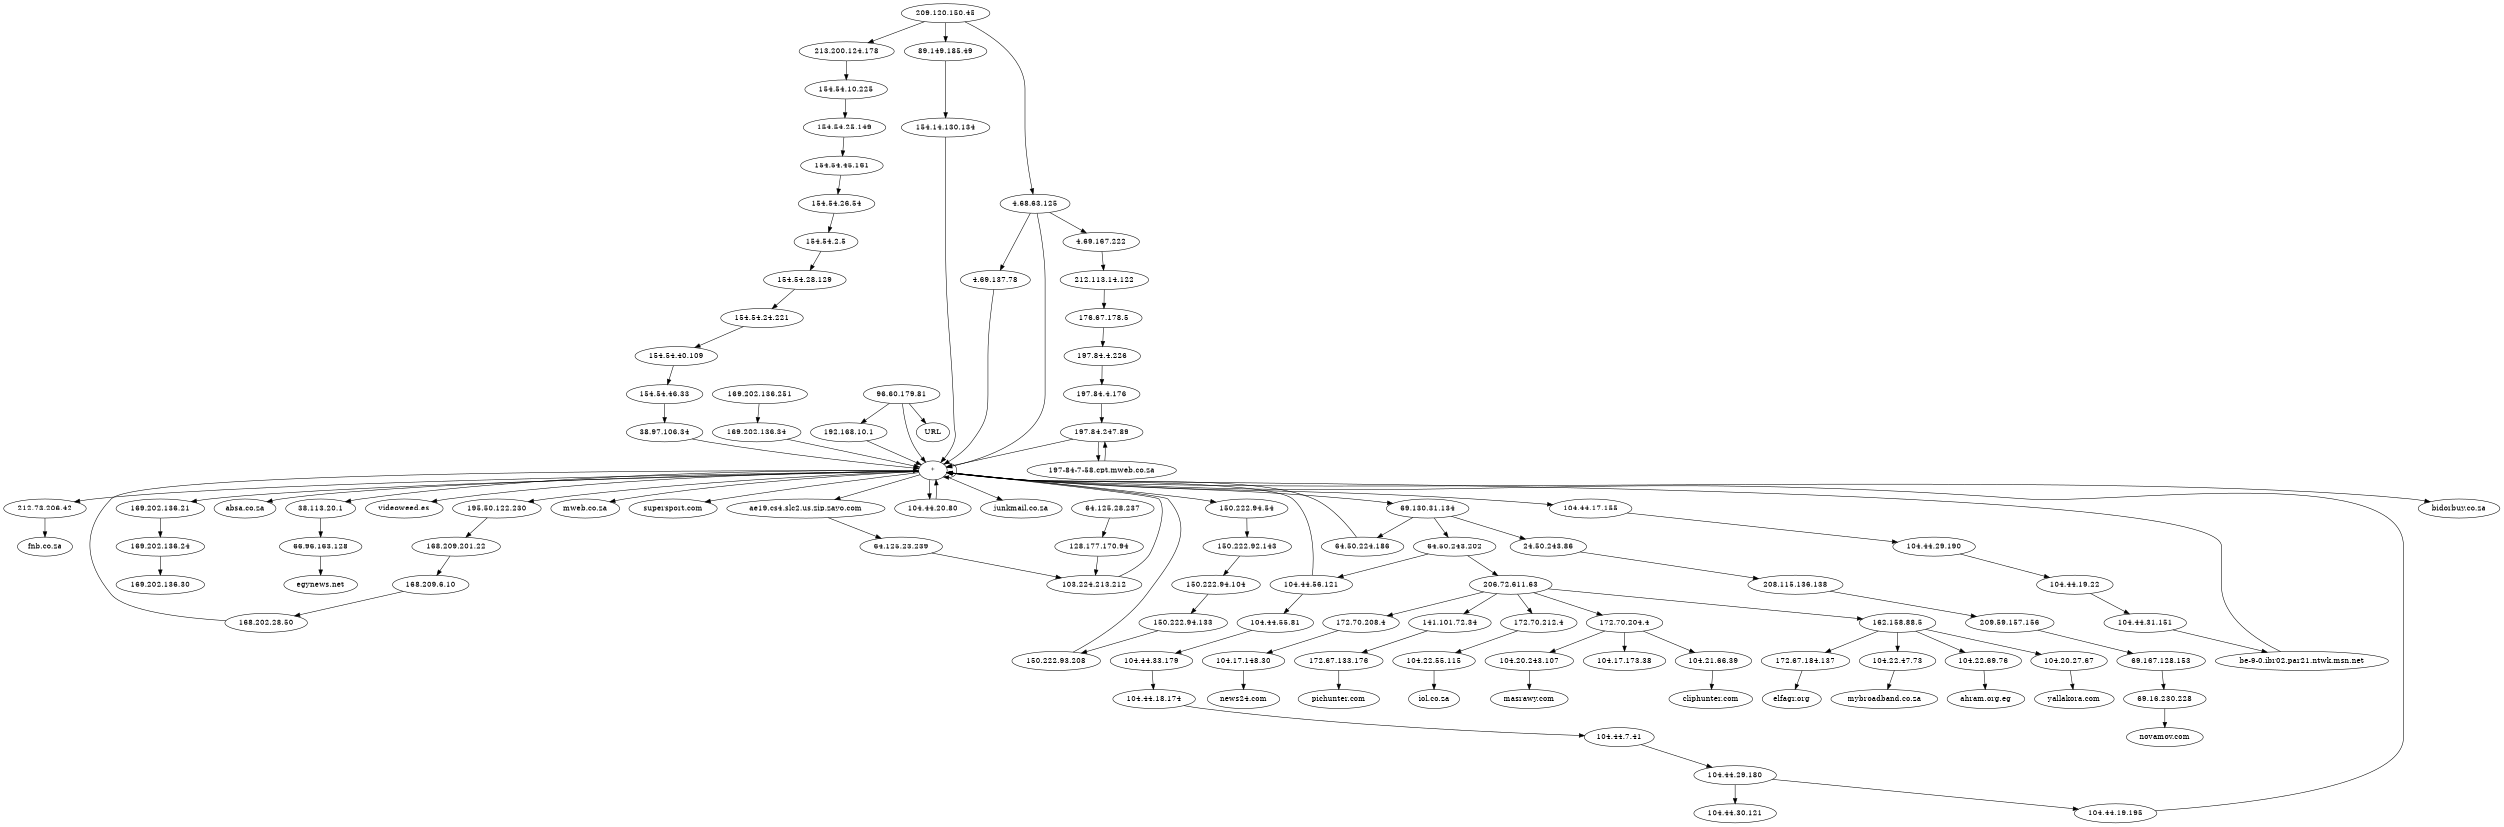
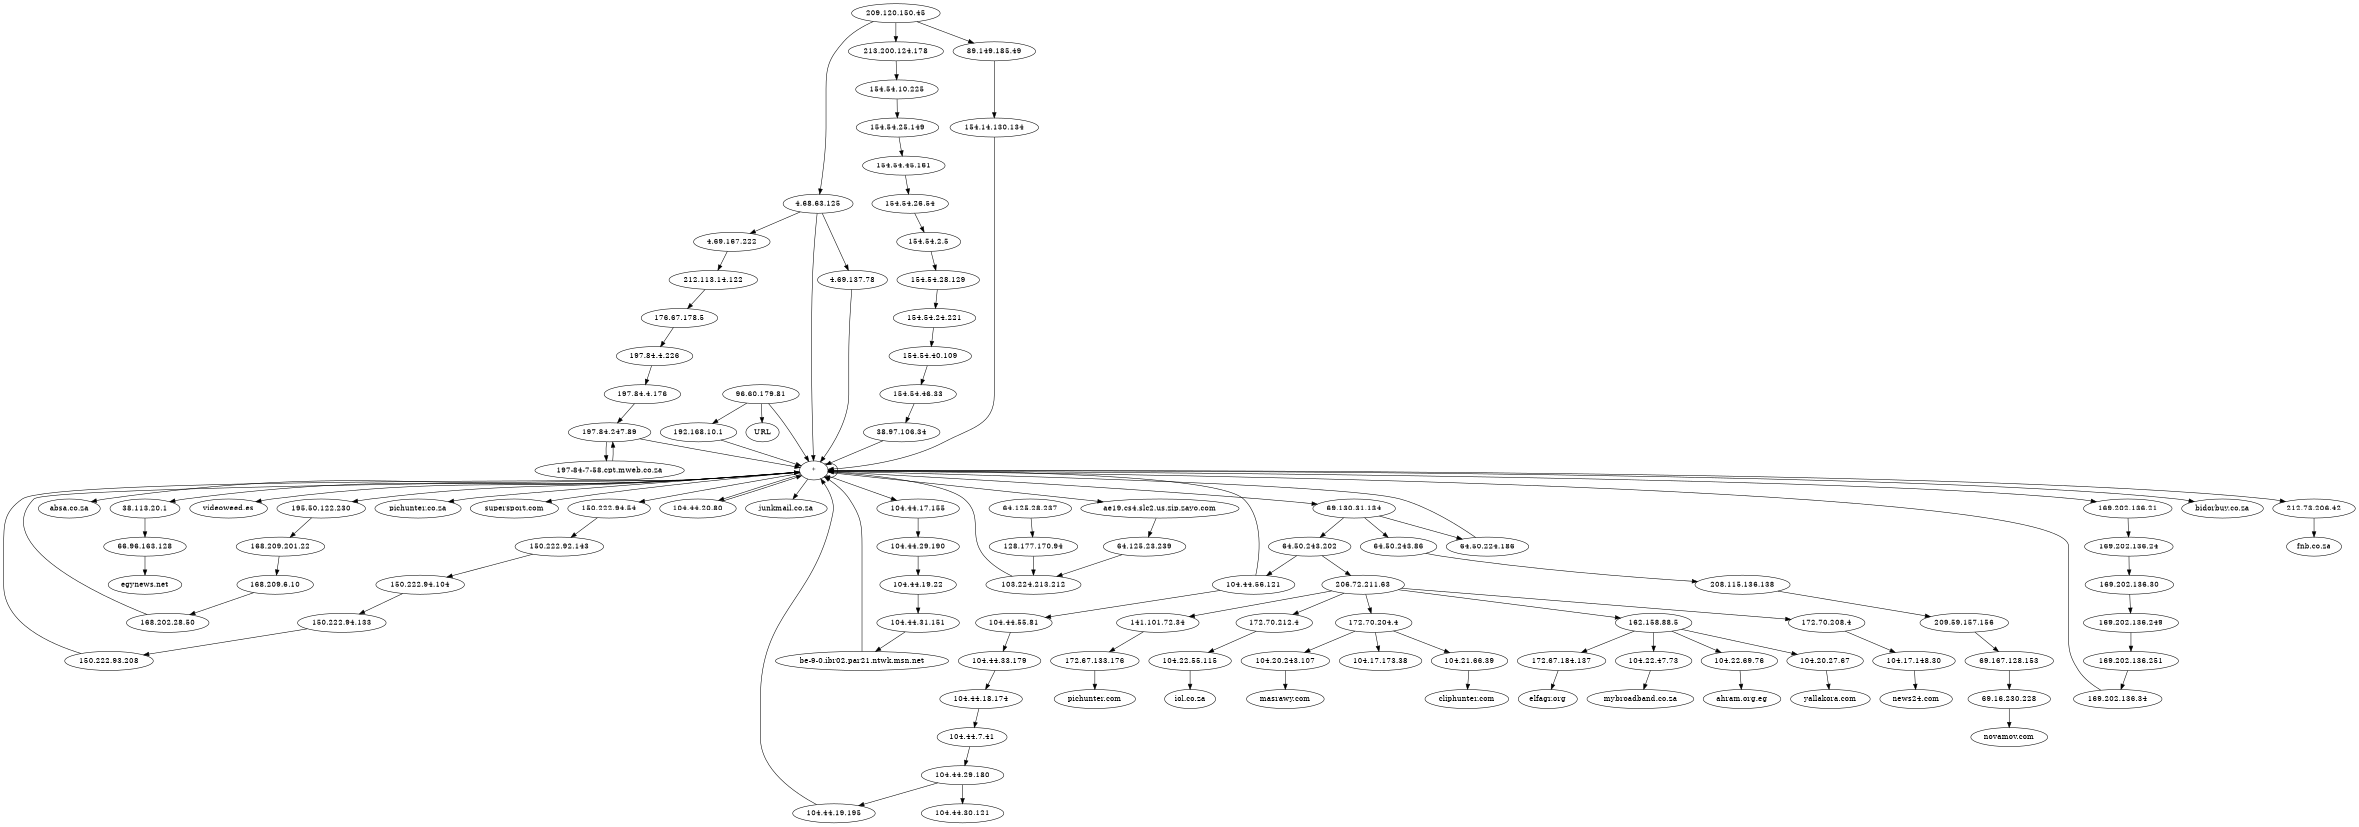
(585, 509) -> (418, 509)
(1548, 547) -> (1399, 547)
(1511, 585) -> (1363, 585)
none -> (2131, 623)
